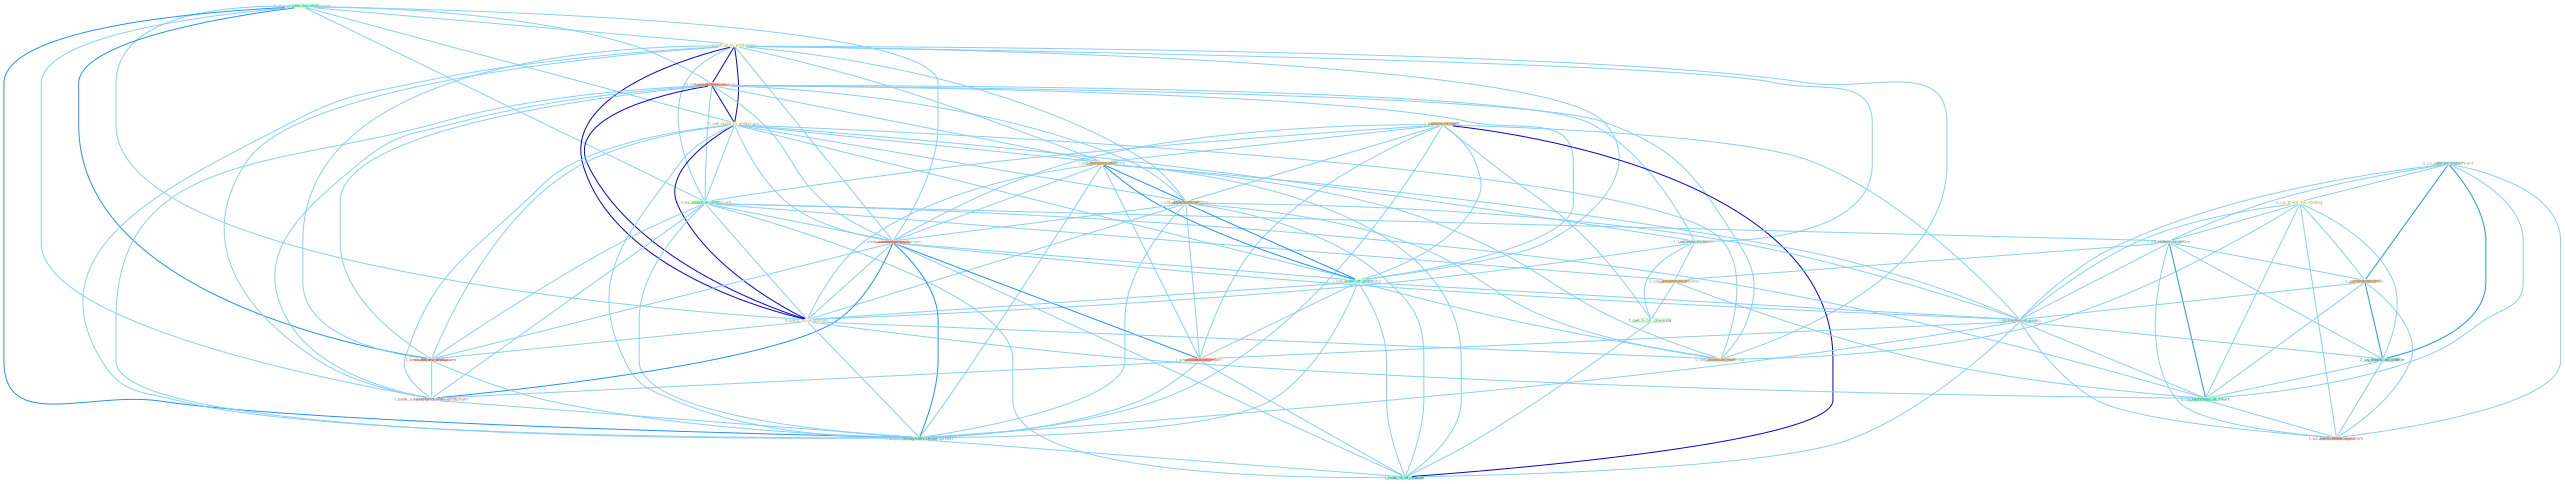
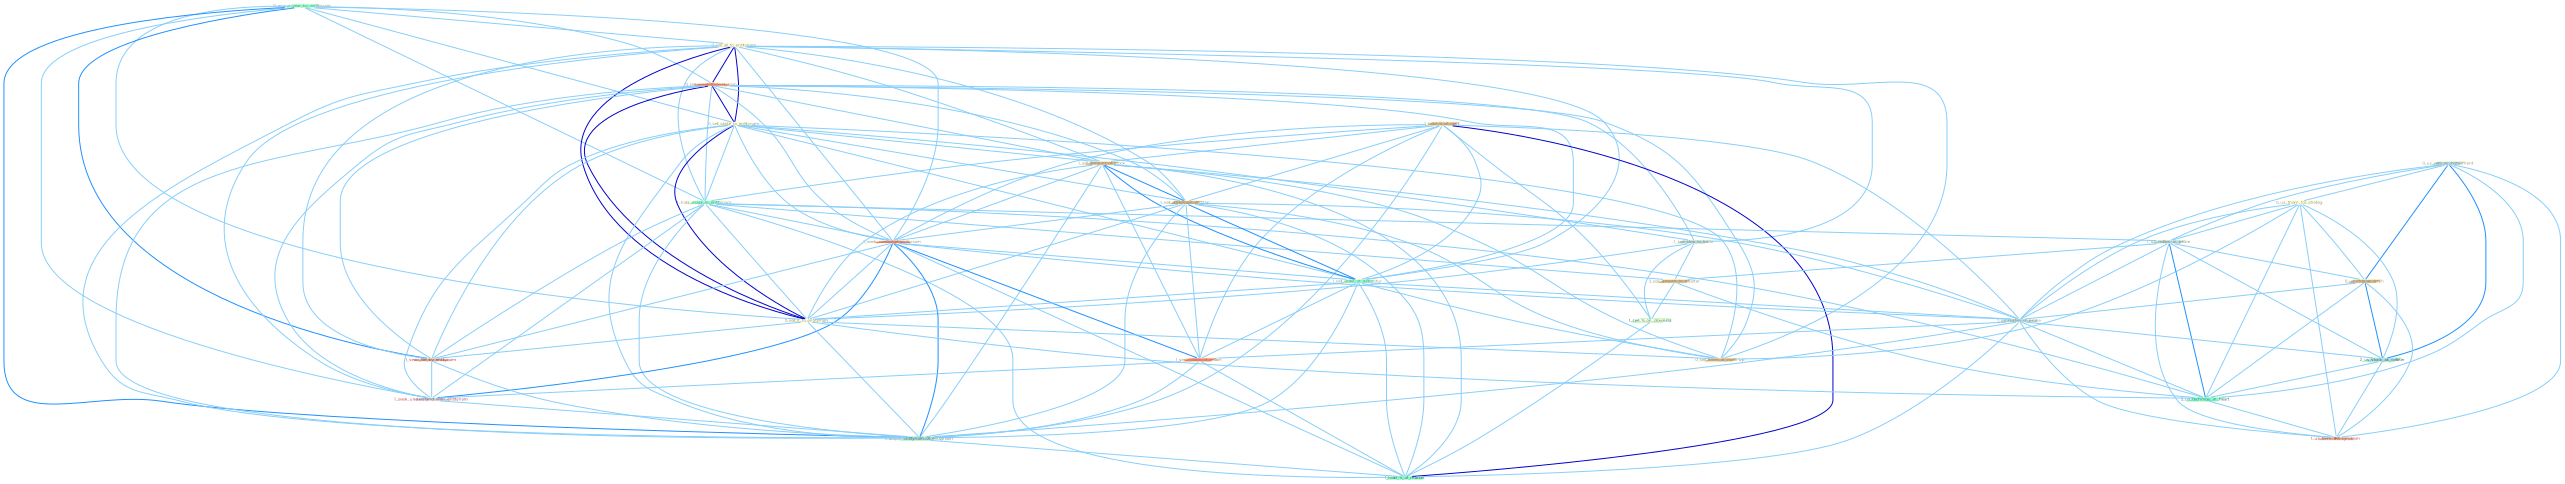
(919, 439) -> (919, 439)
(2336, 439) -> (2336, 439)
